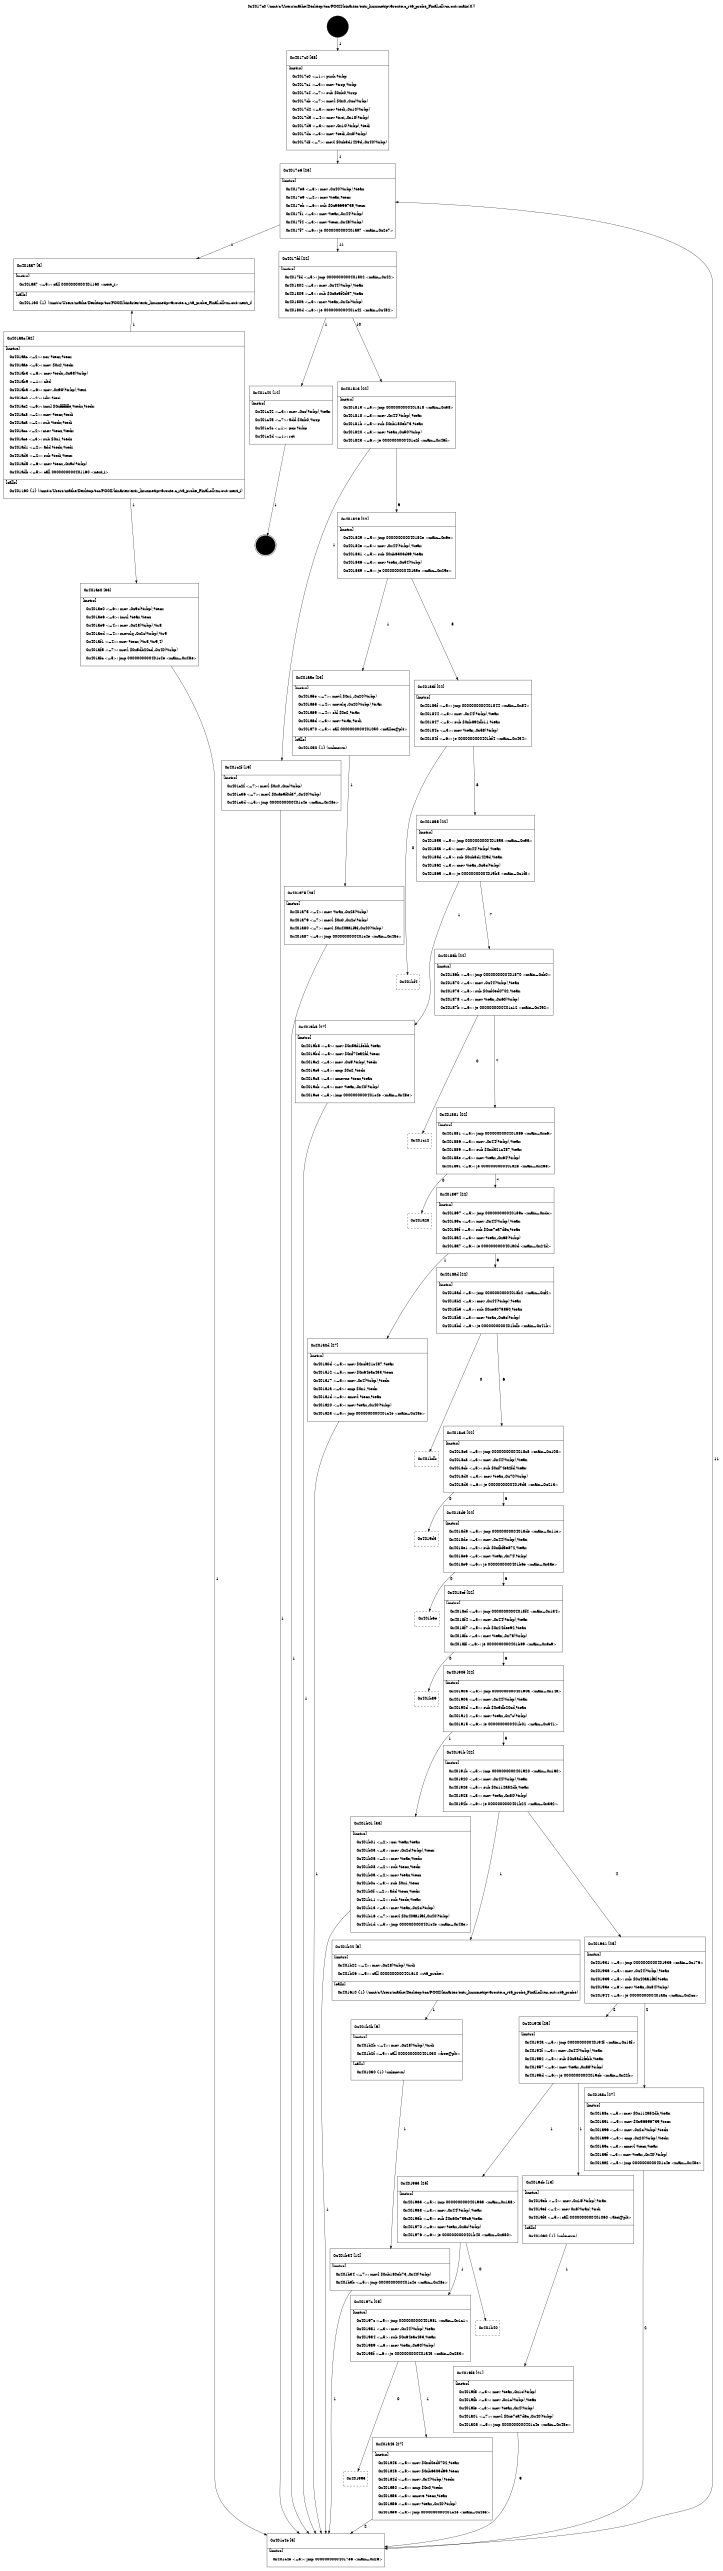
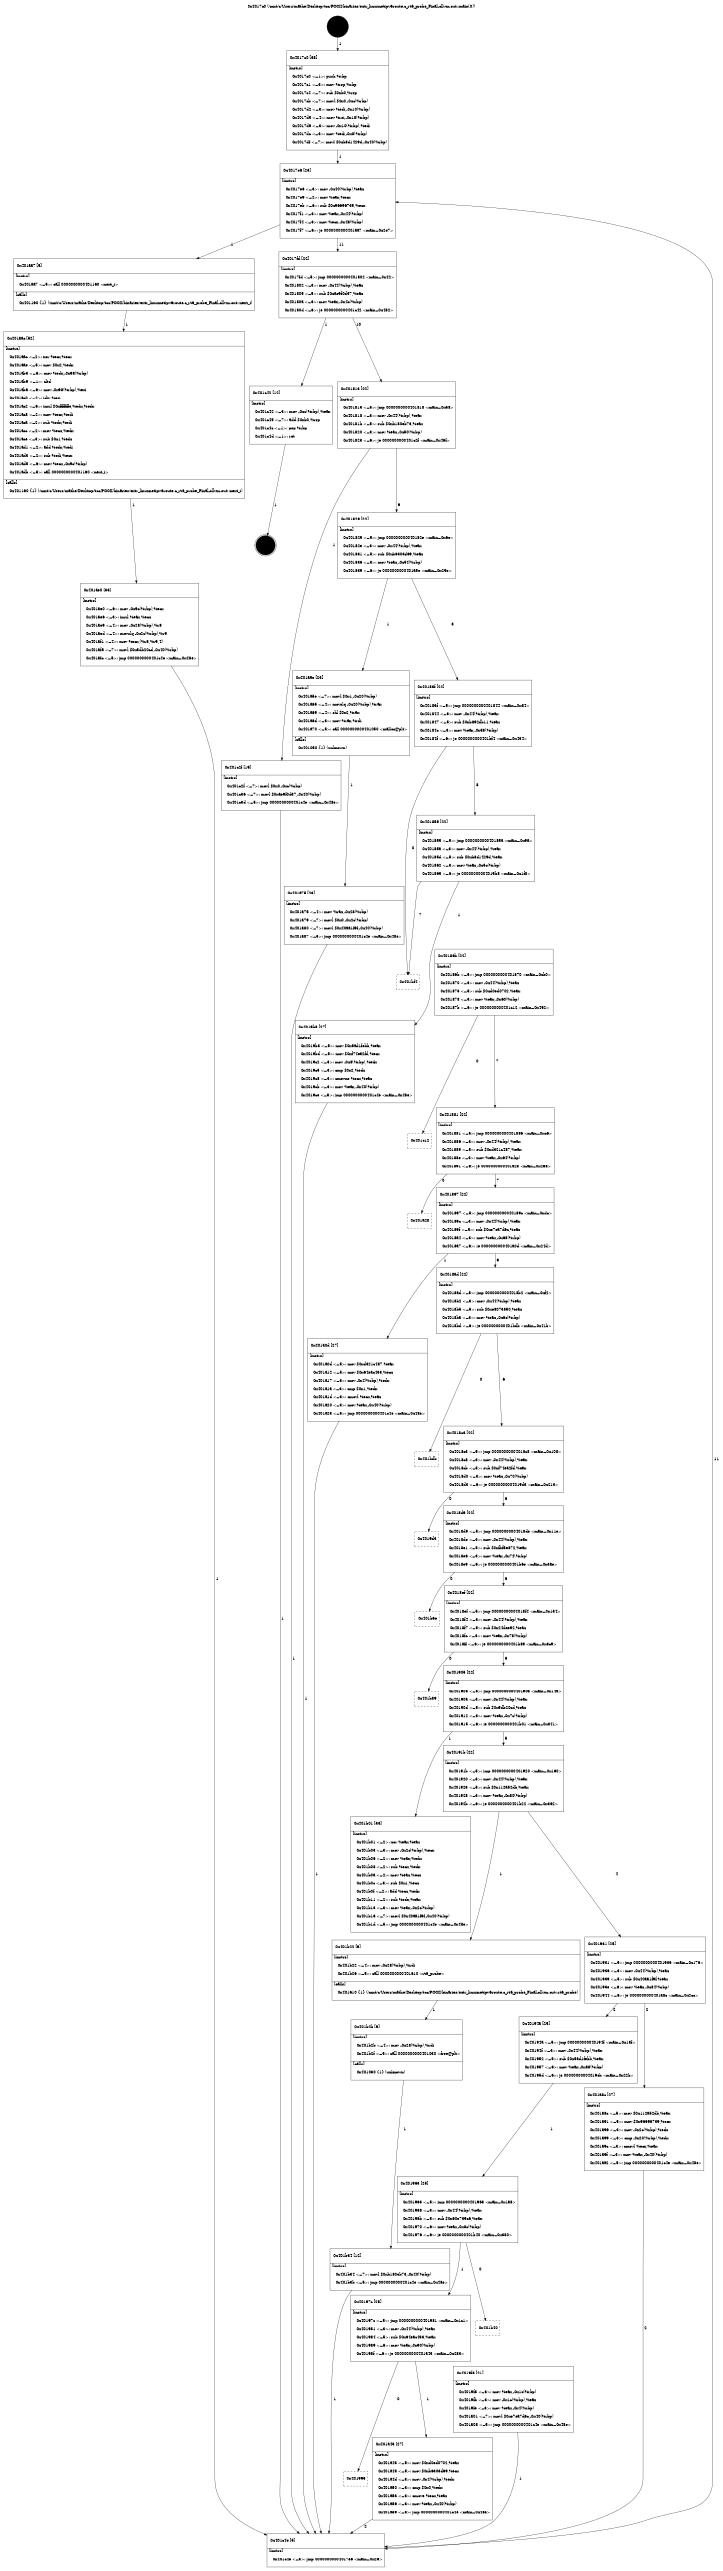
(131, 322) -> (125, 320)
(485, 914) -> (413, 926)
(578, 2210) -> none
(324, 2217) -> none
(520, 2479) -> (520, 2479)
